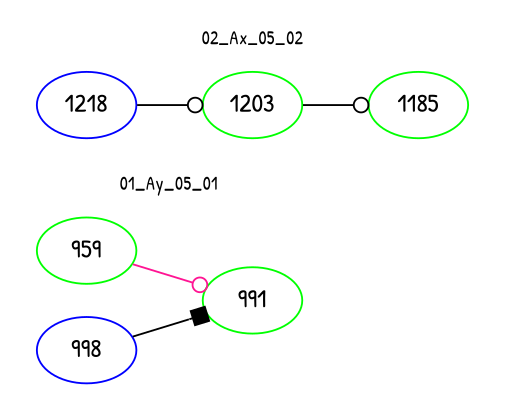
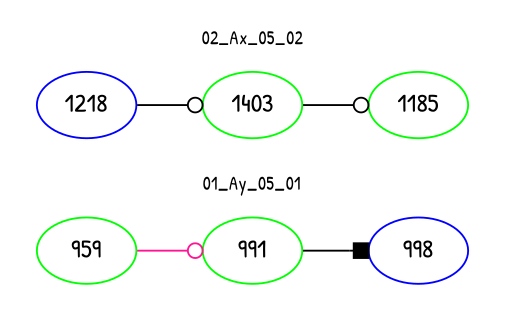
(252, 105) -> (252, 105)
(161, 328) -> (326, 251)
